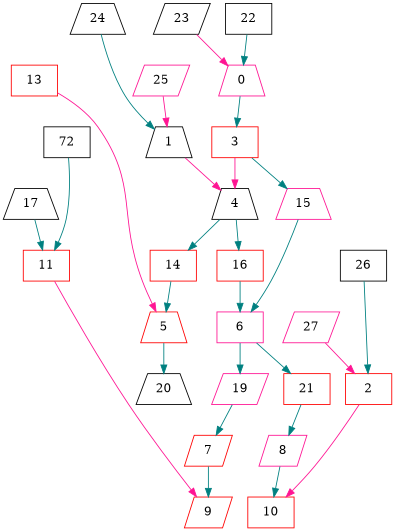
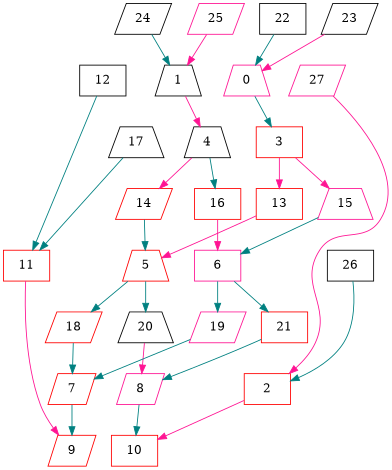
(98, 19) -> (143, 19)
(67, 142) -> (103, 81)
(235, 169) -> (279, 169)
(266, 170) -> (309, 170)
(207, 232) -> (179, 170)
(173, 266) -> (144, 204)
(240, 292) -> (218, 227)
none -> (74, 327)
none -> (144, 353)
